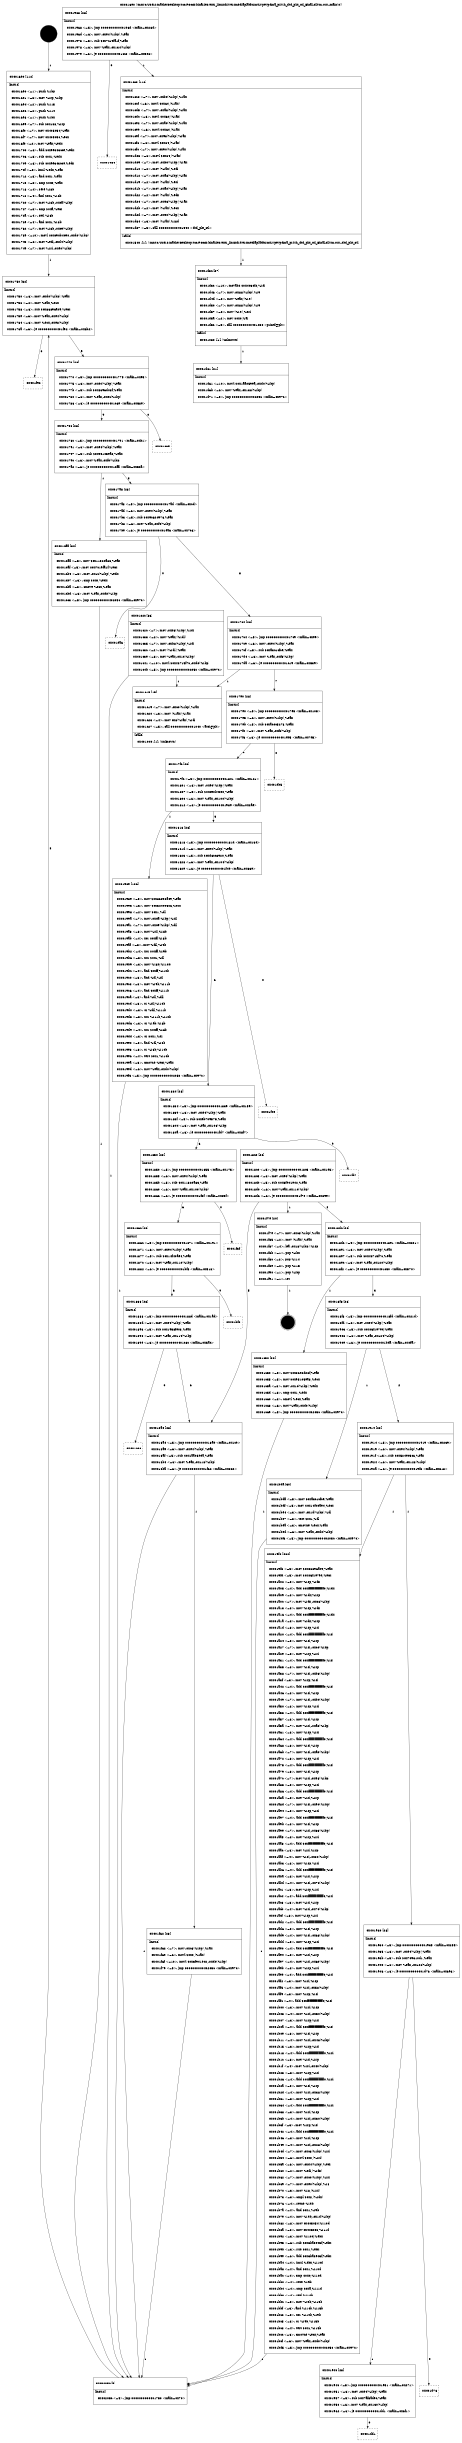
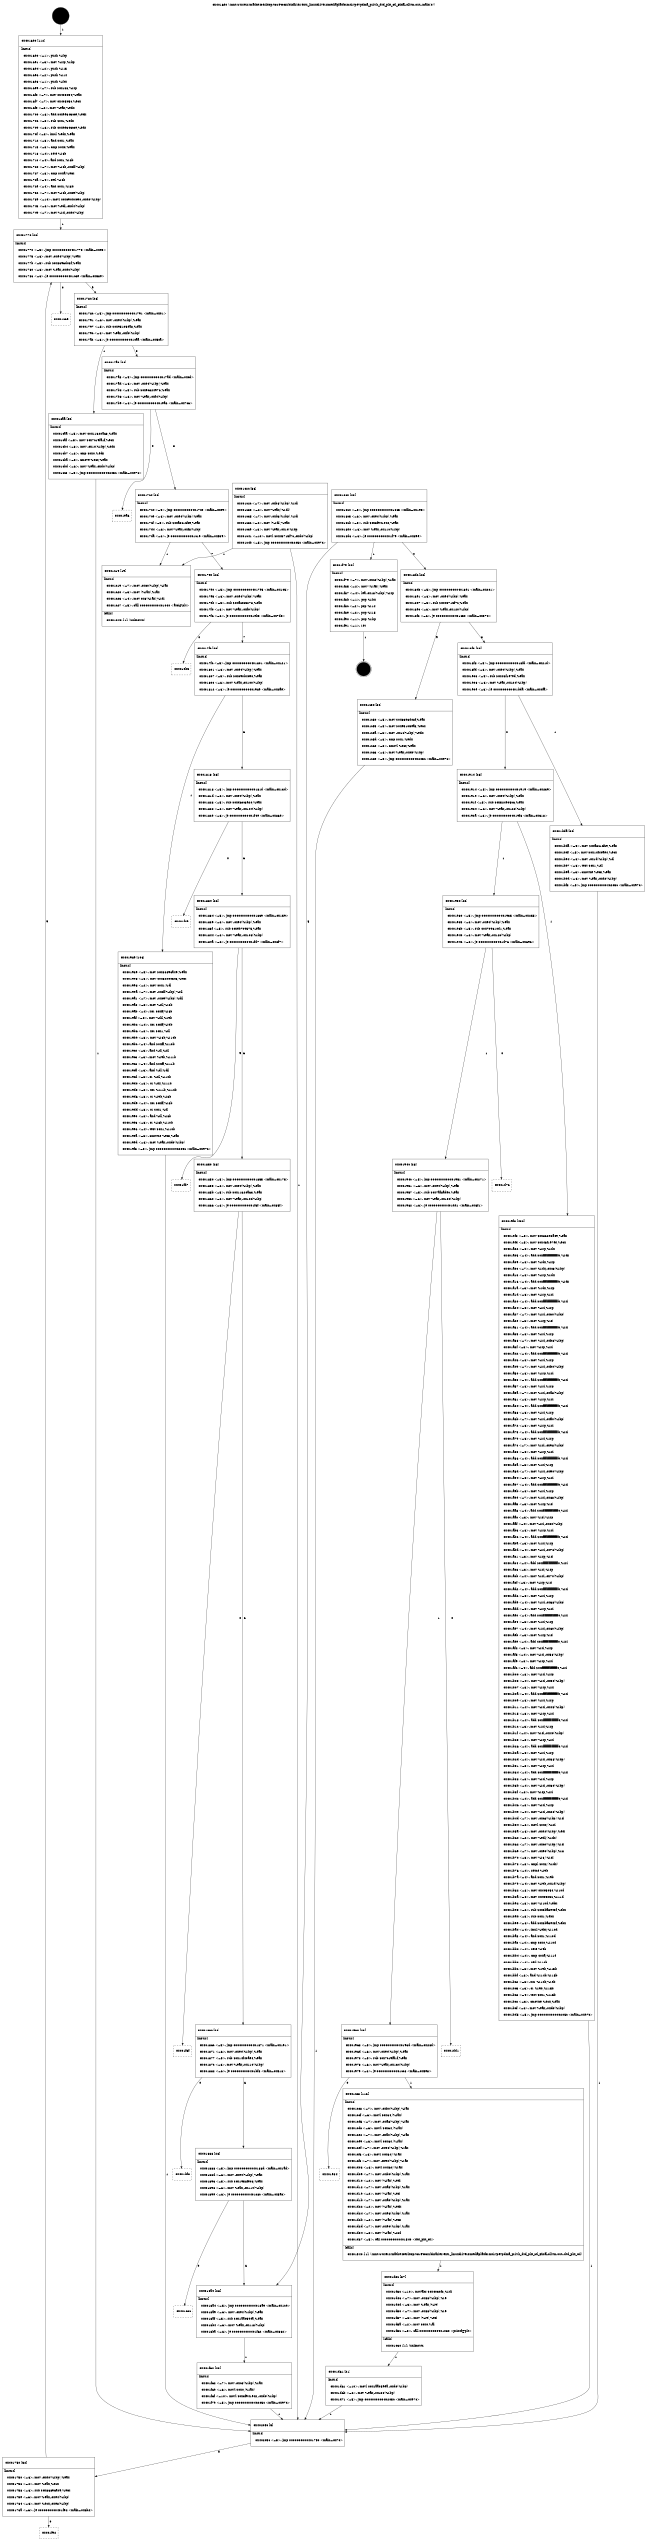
(49, 264) -> (61, 223)
(329, 1291) -> (436, 637)
none -> (409, 1617)
(122, 1921) -> (331, 2412)
